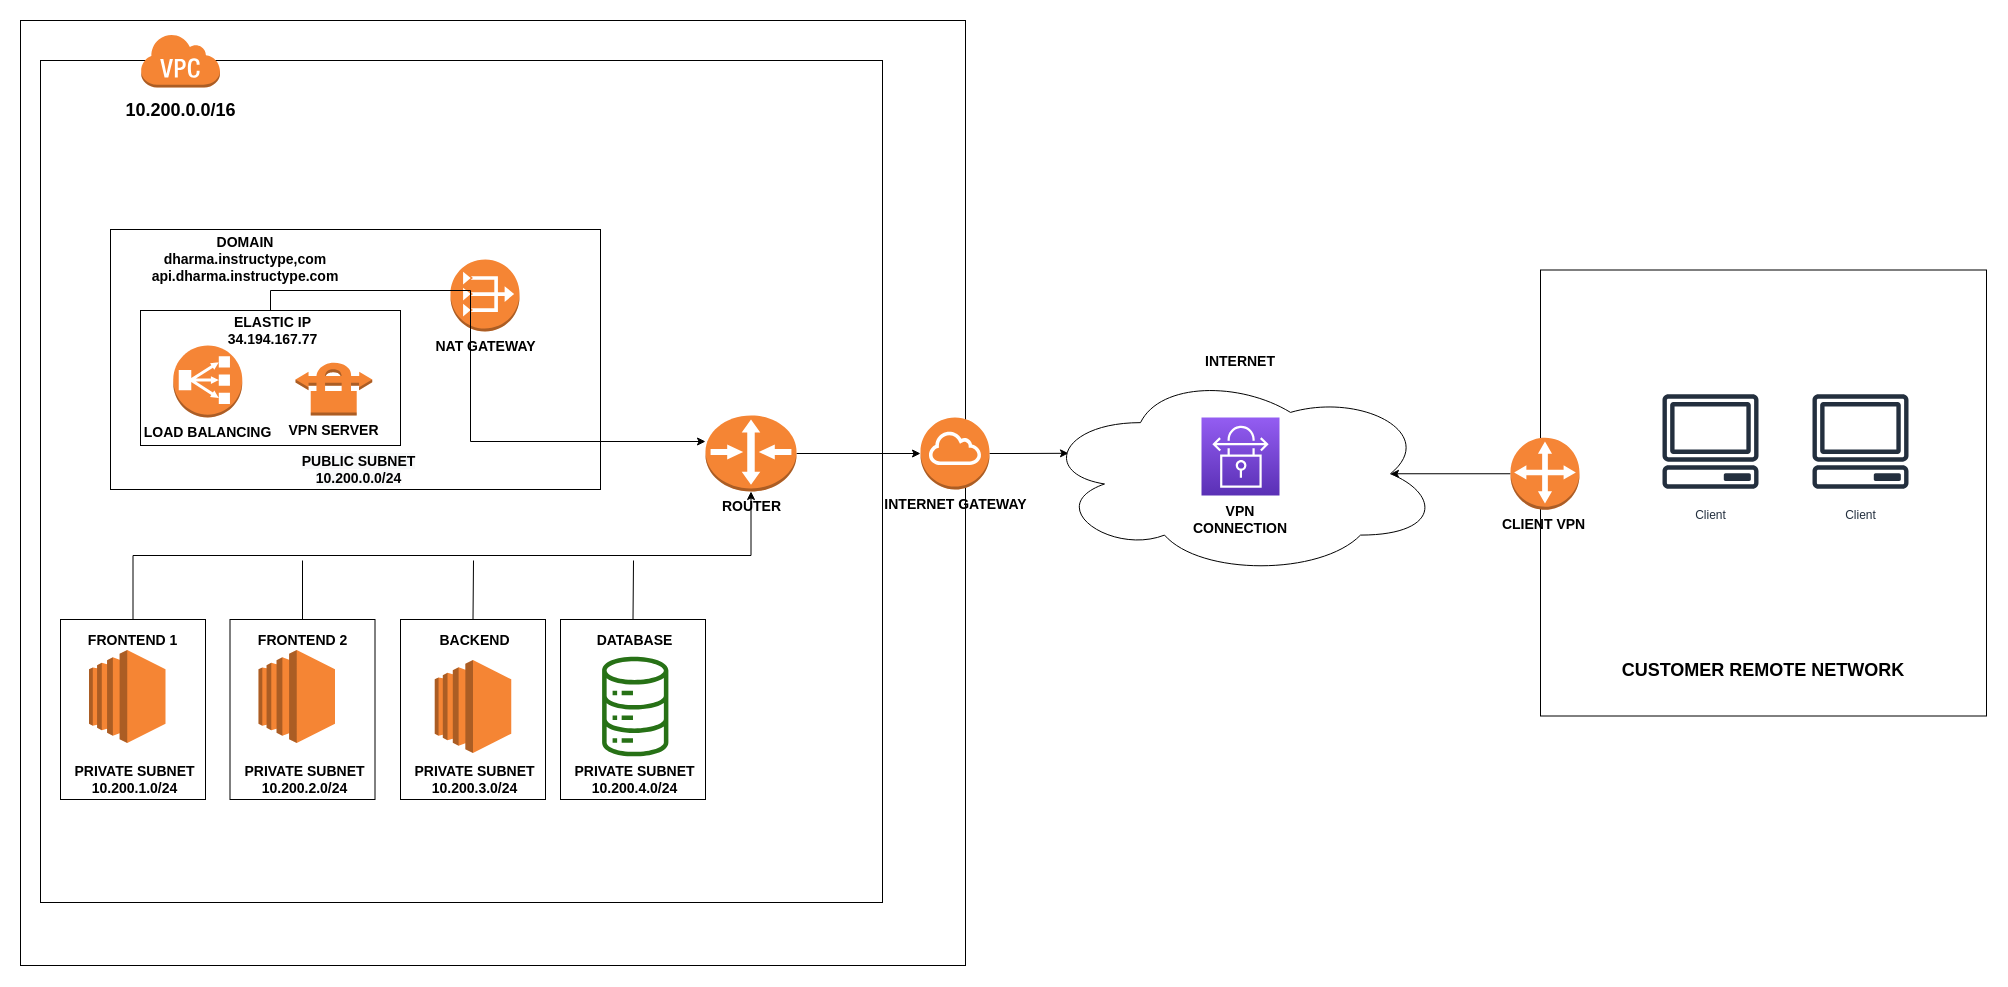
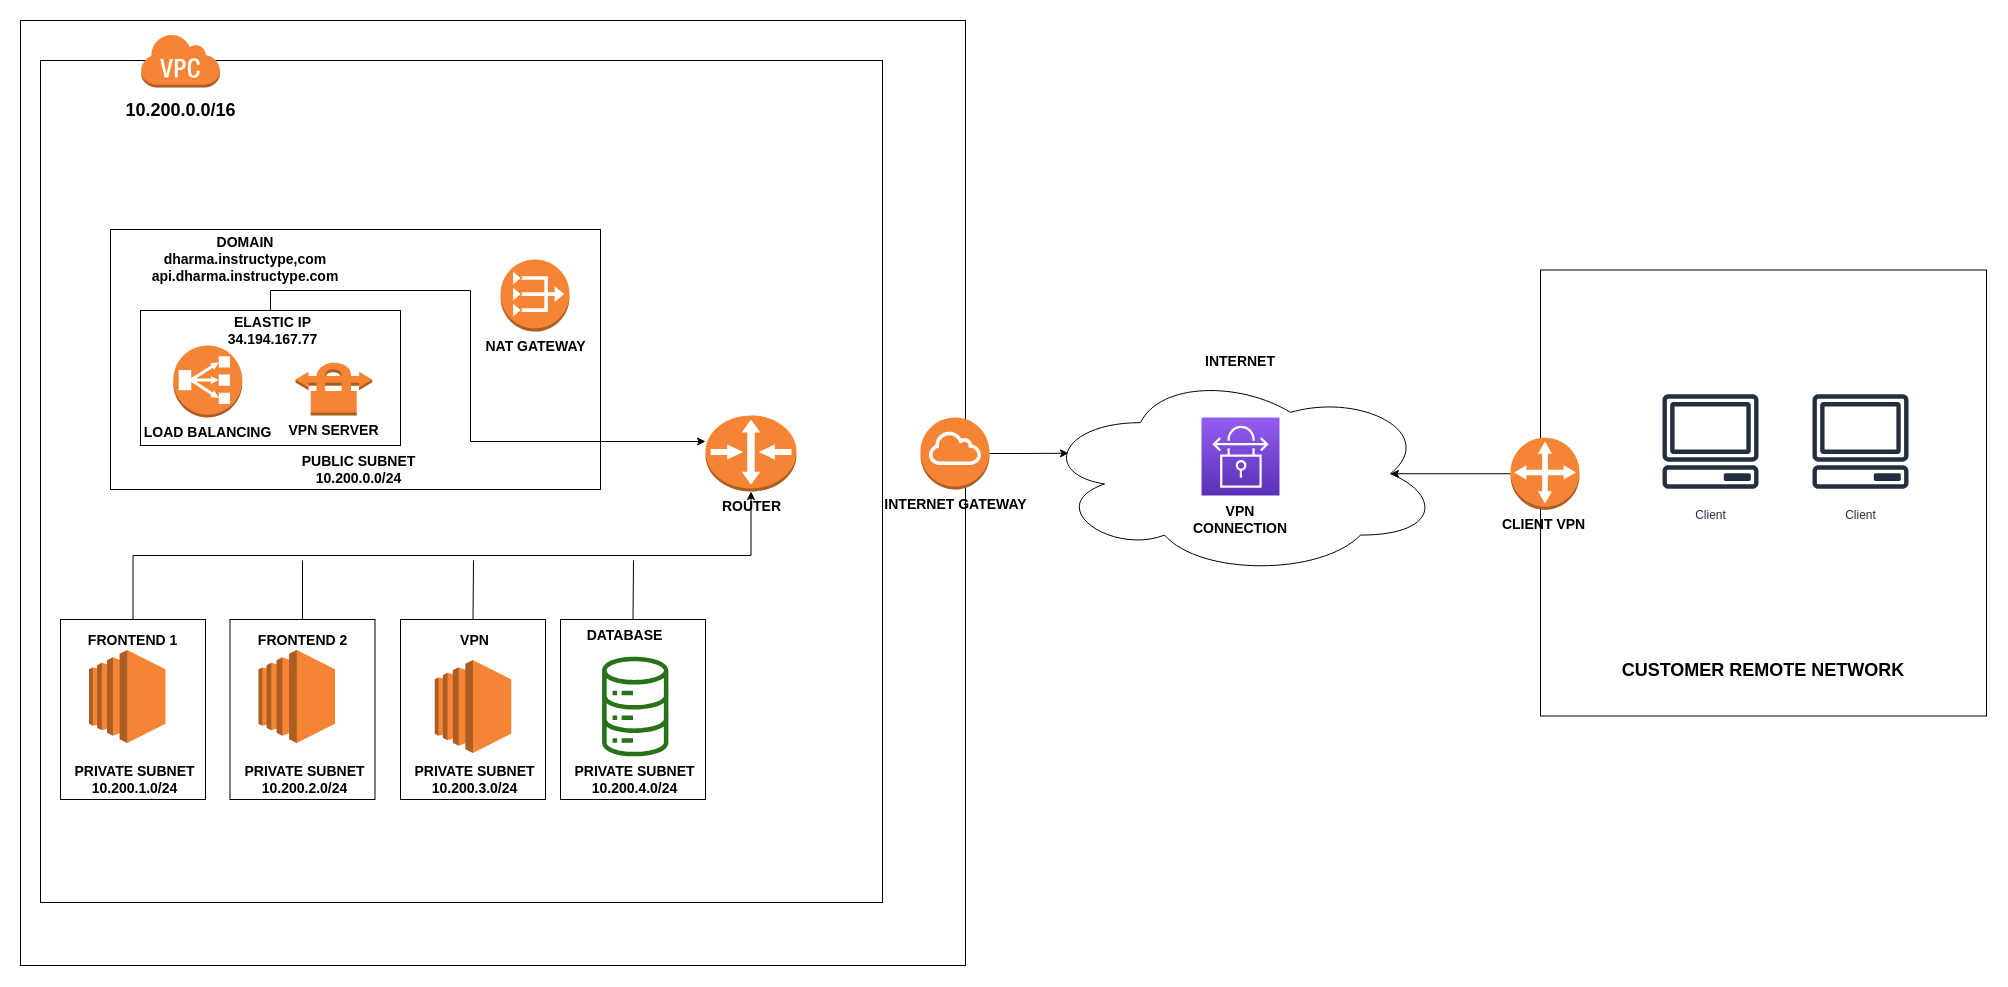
(485, 296) -> (535, 296)
(855, 454) -> none
(635, 640) -> (625, 635)
(475, 641) -> (475, 641)
